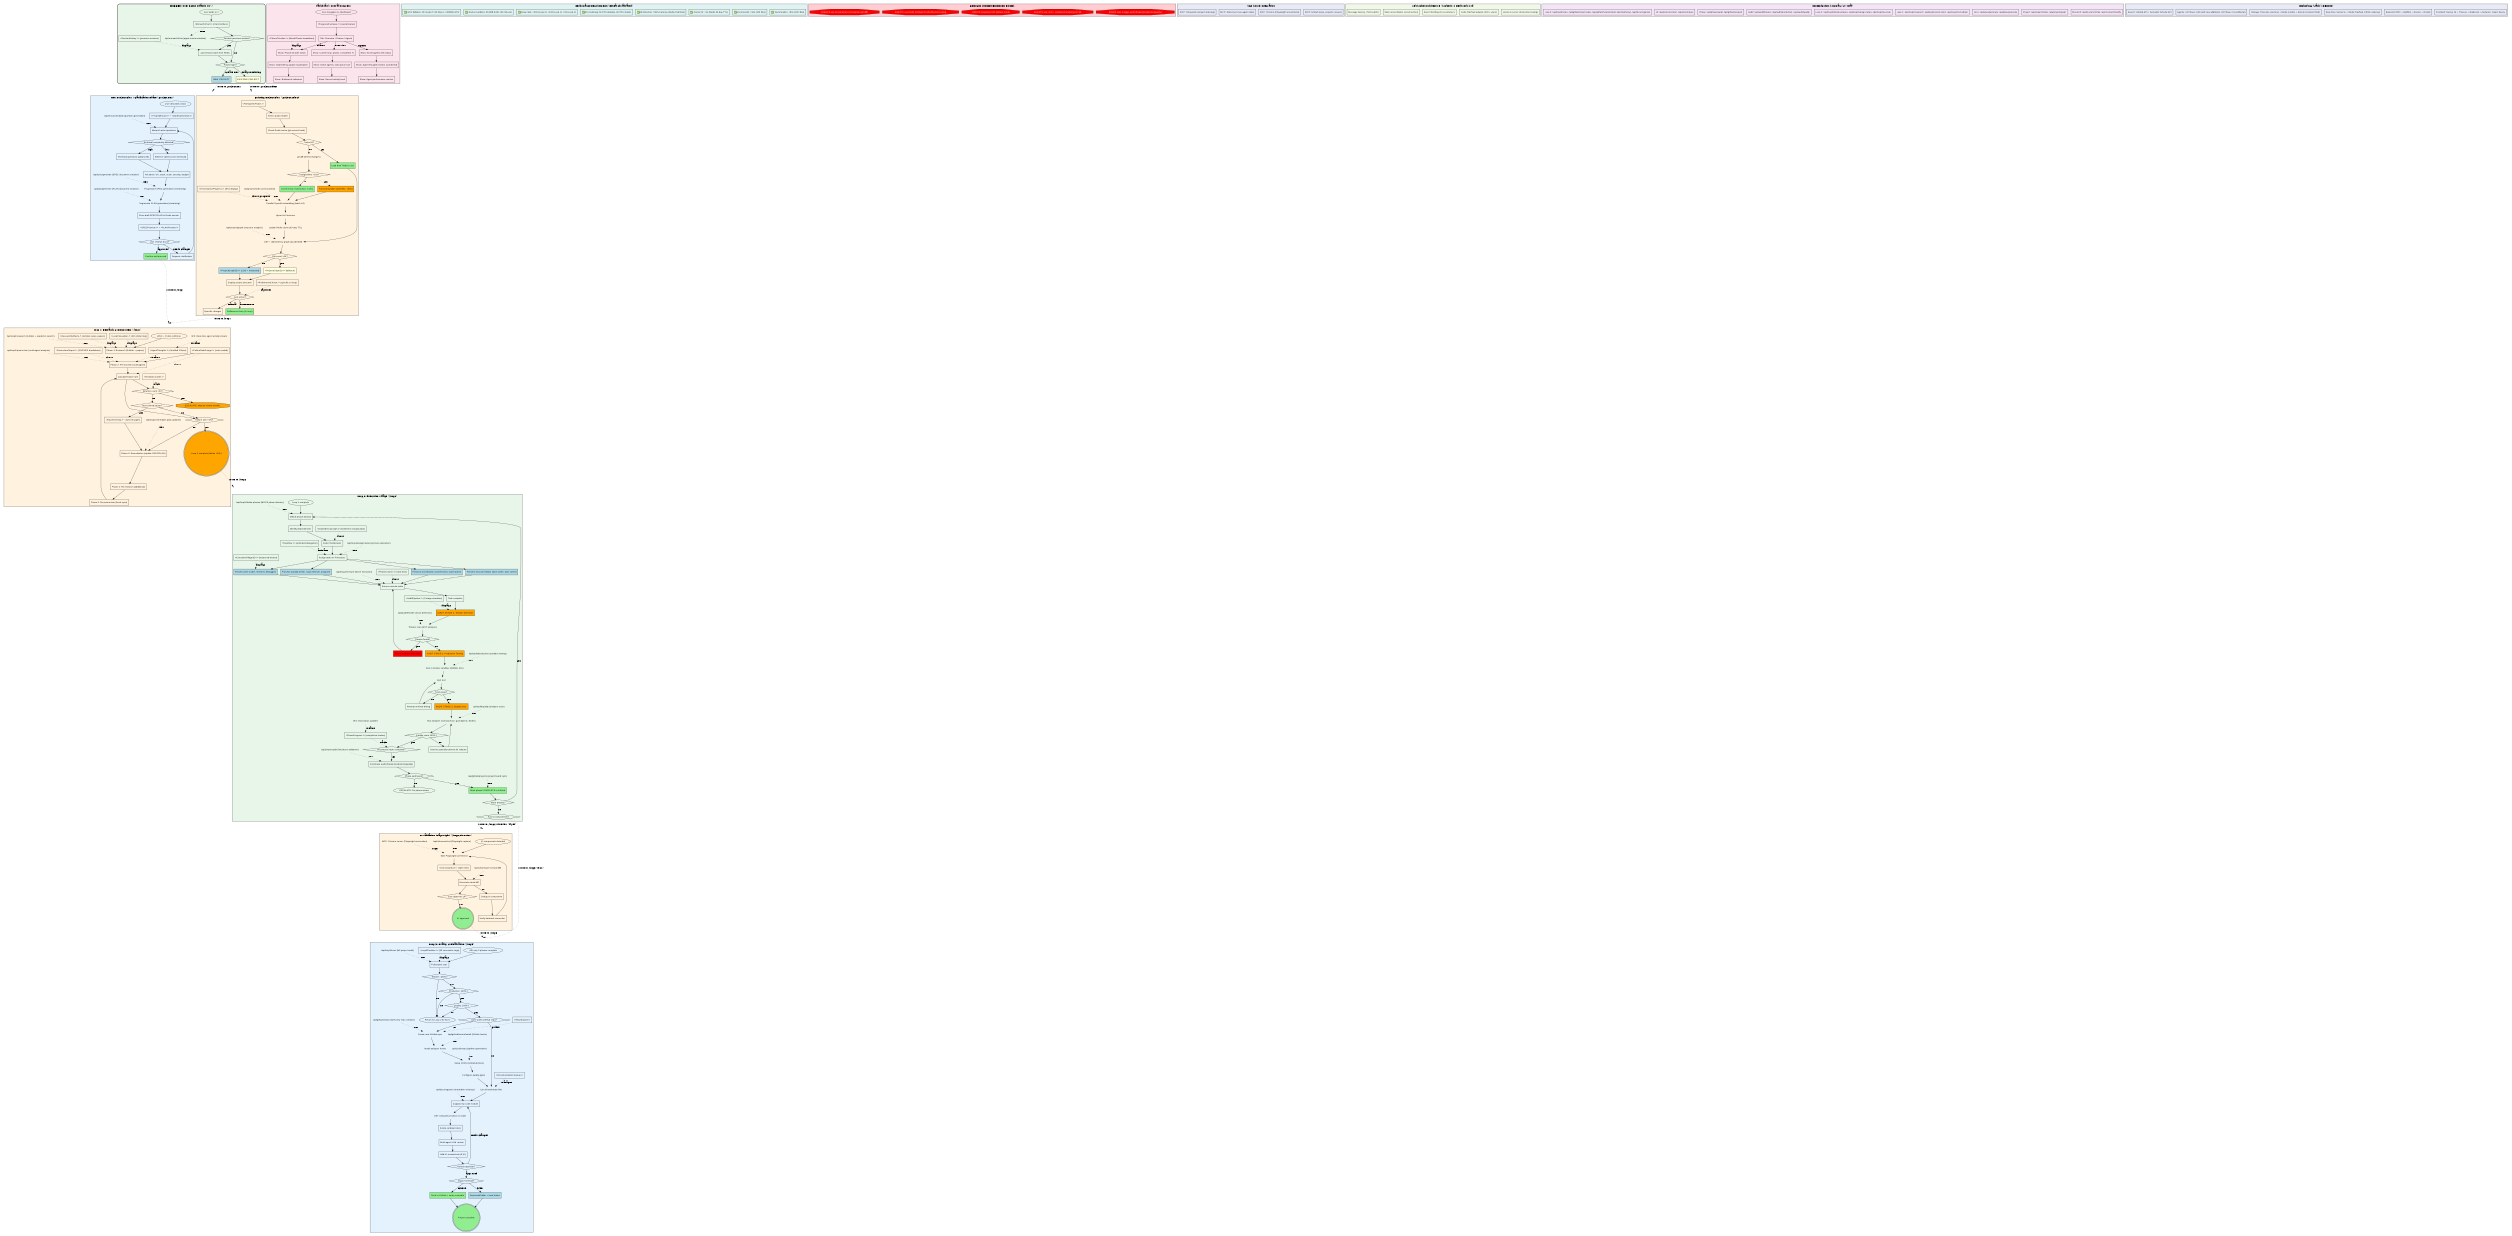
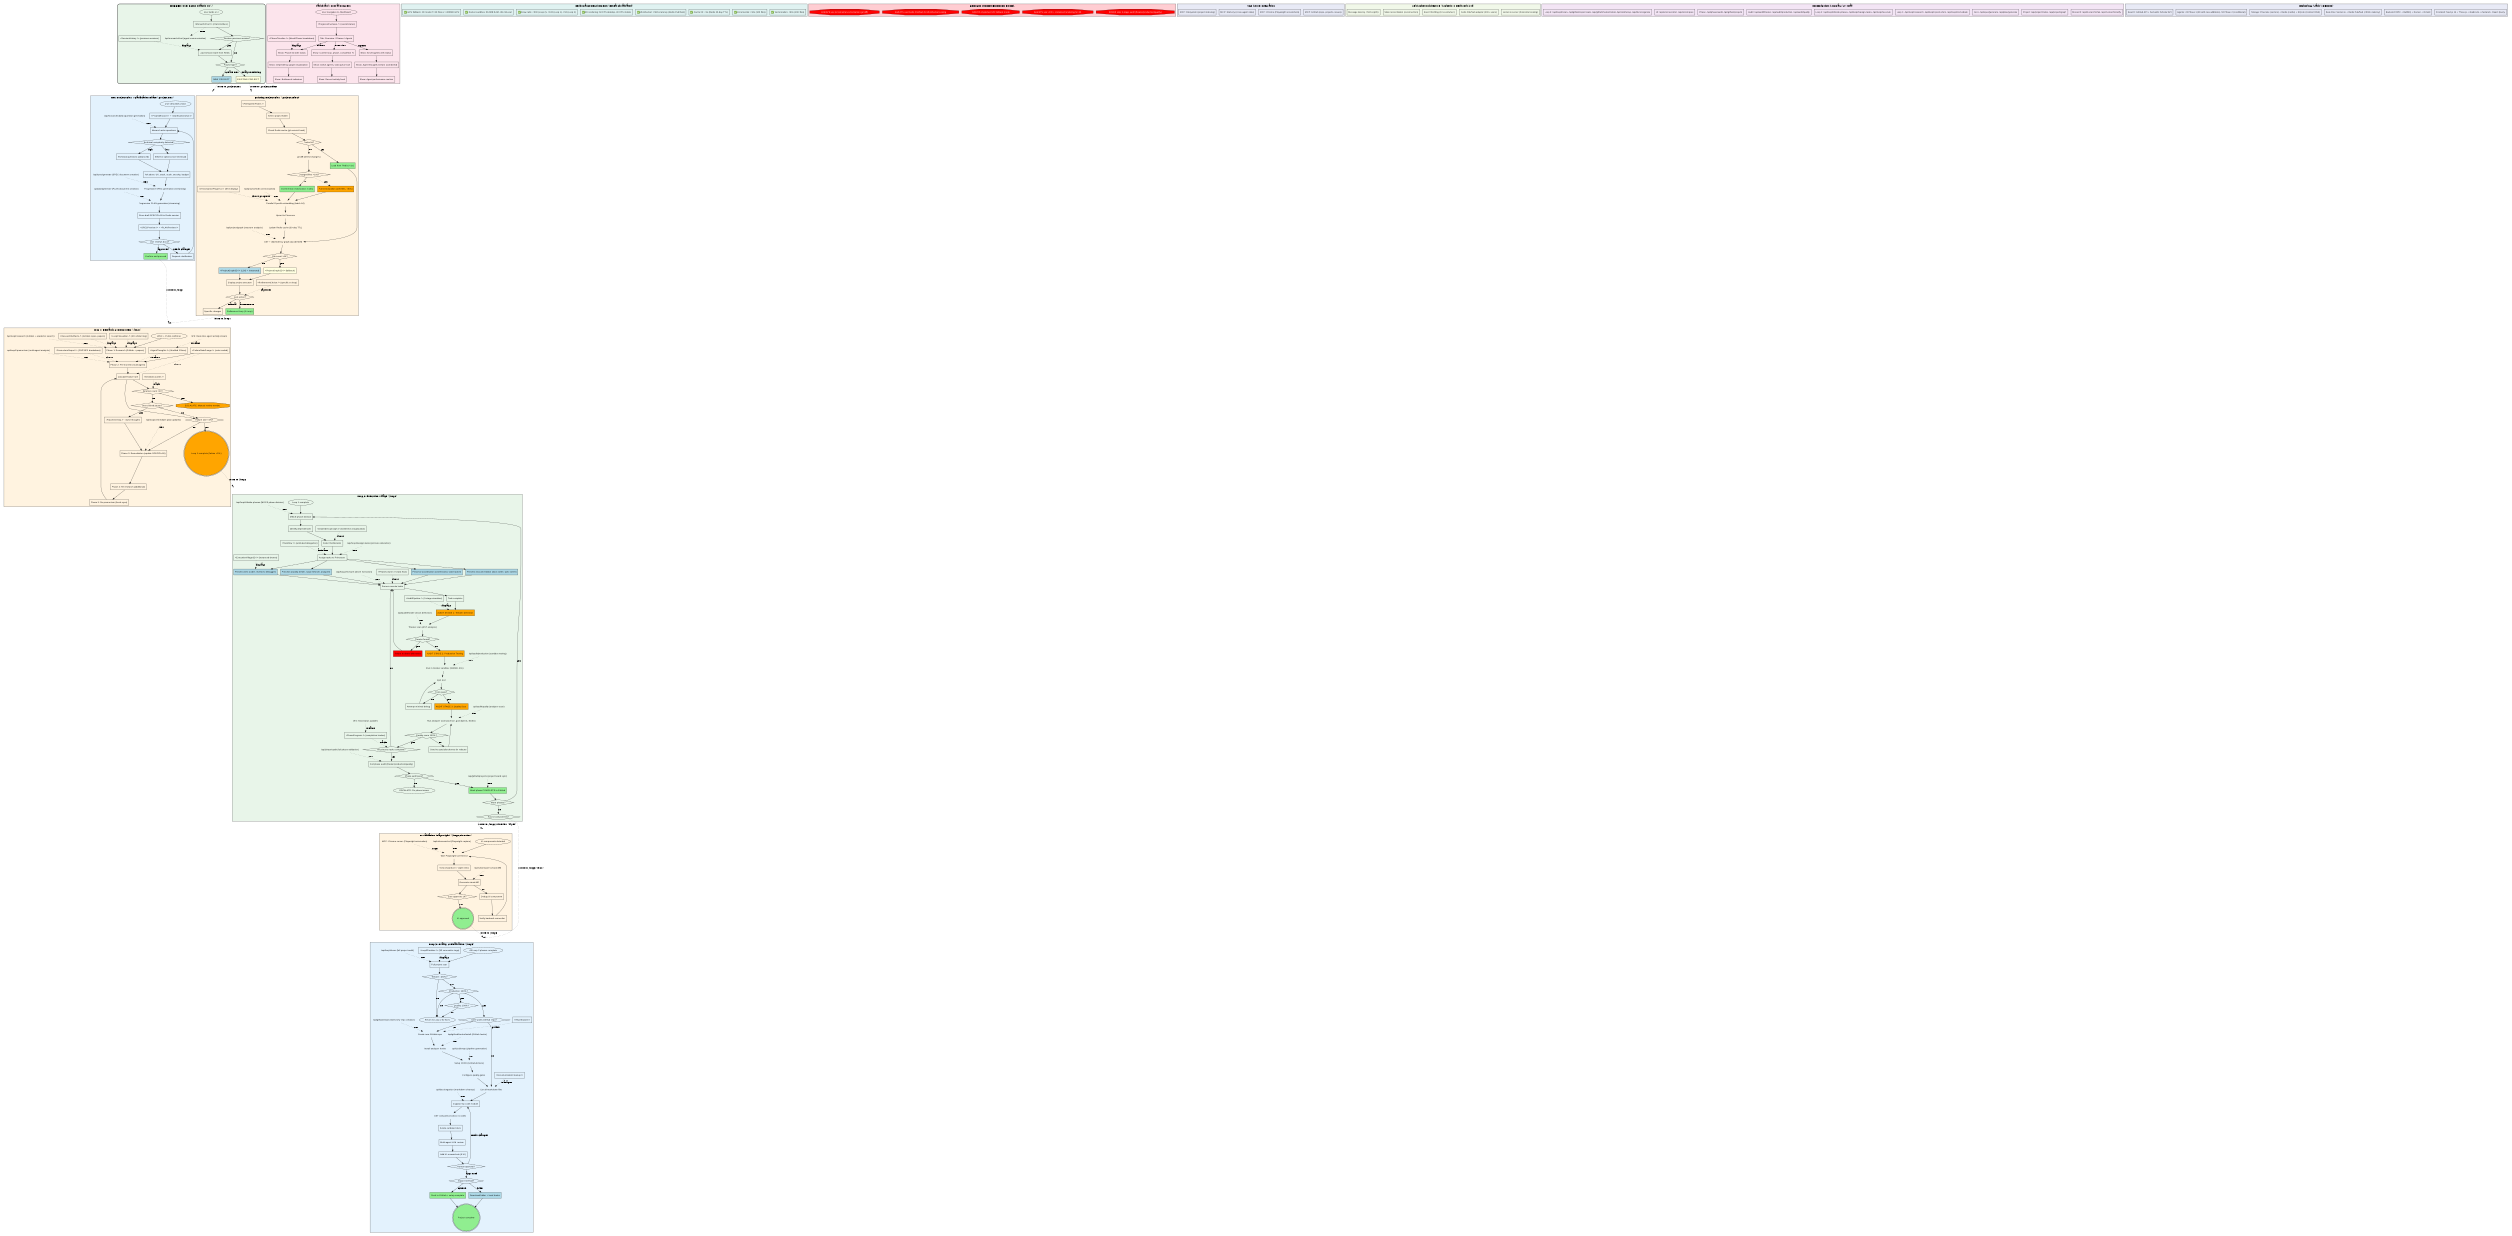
none -> (390, 669)
(472, 1012) -> (478, 1001)
